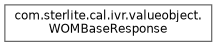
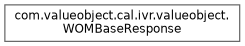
(108, 23) -> (122, 23)
